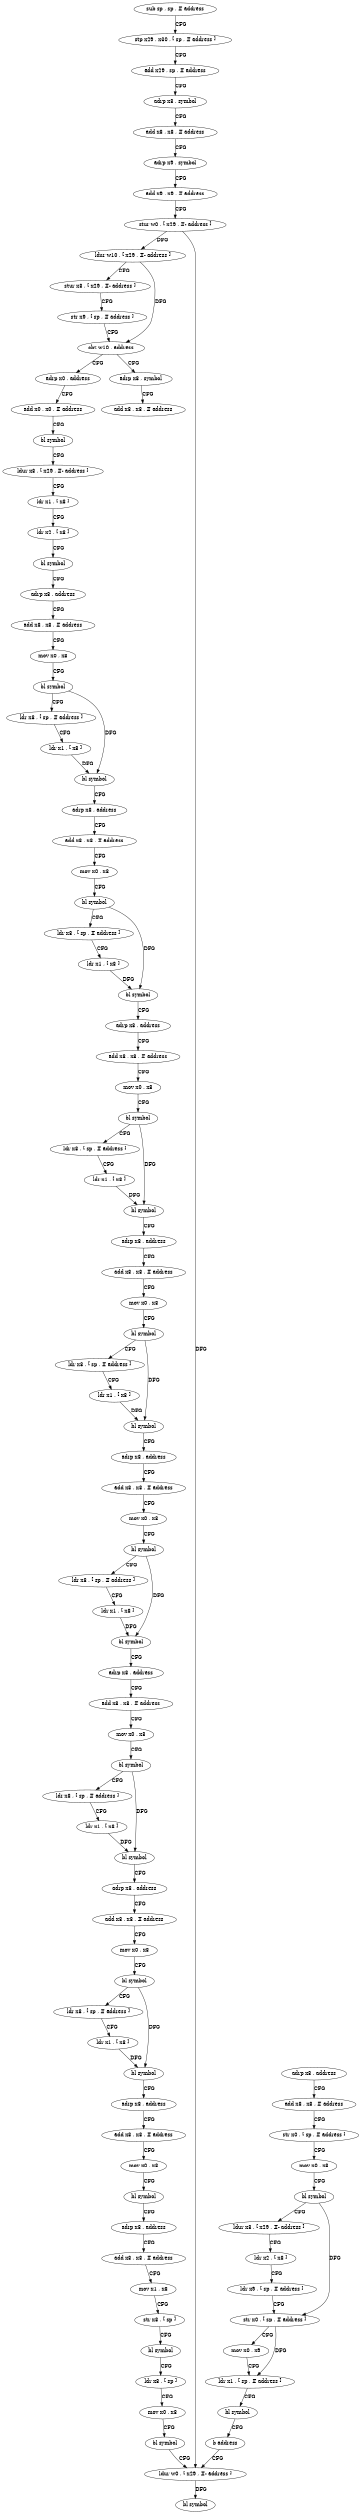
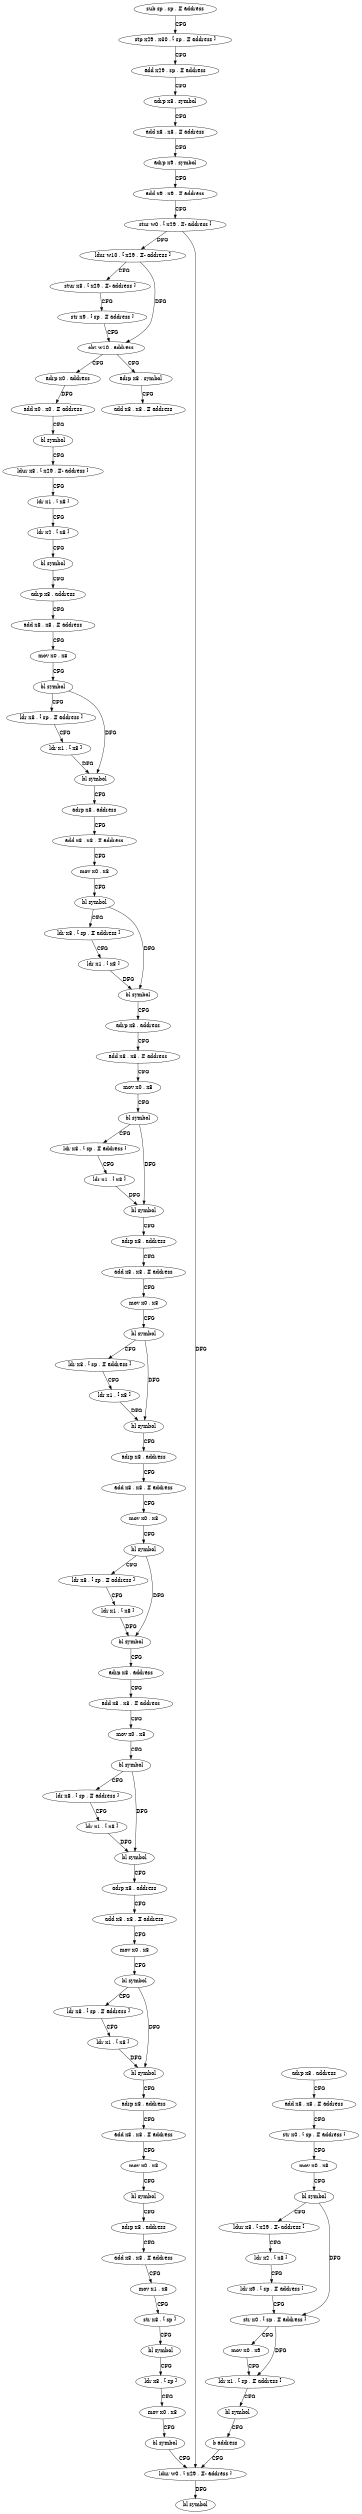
(67, 394) -> (67, 394)
